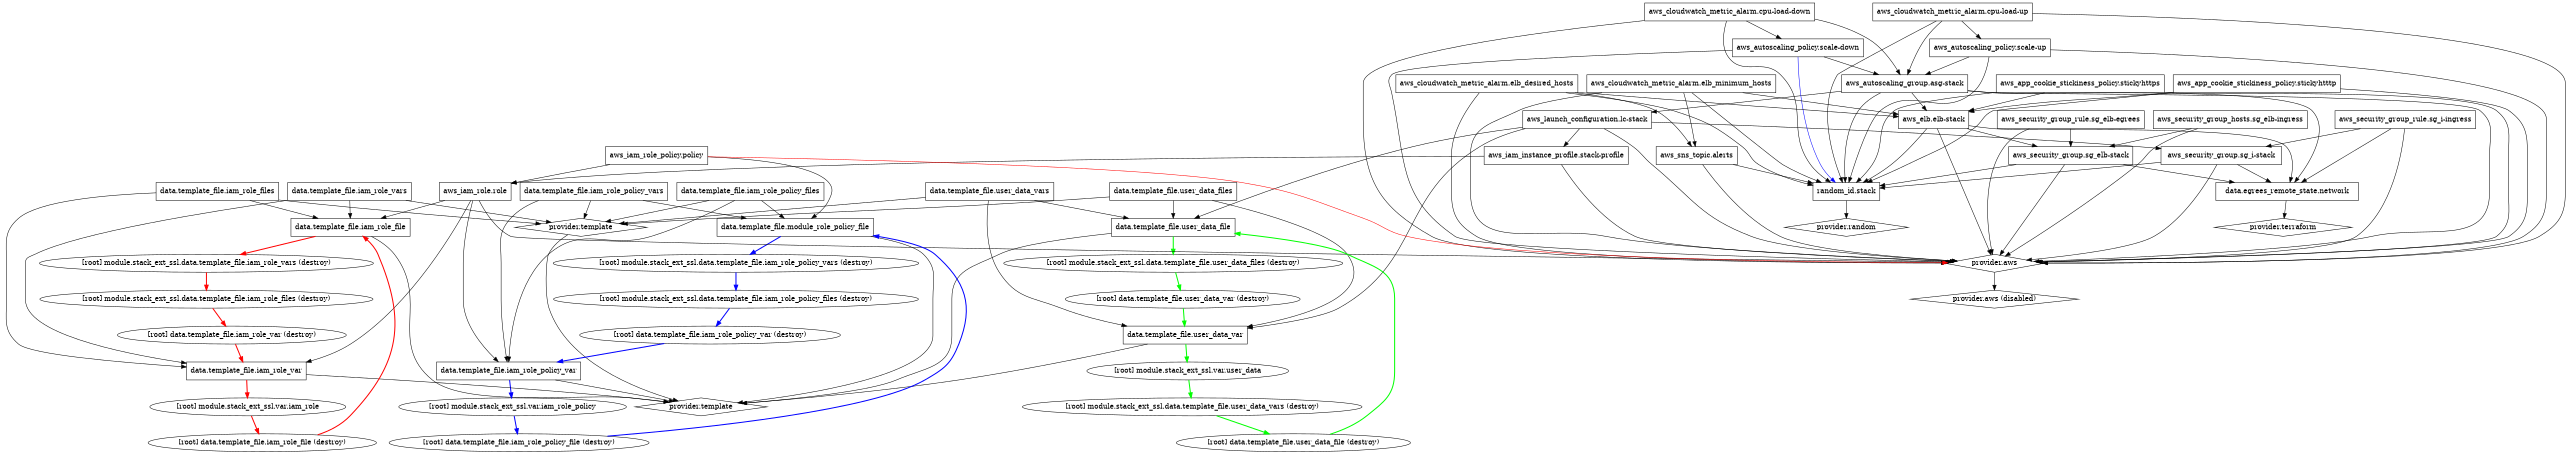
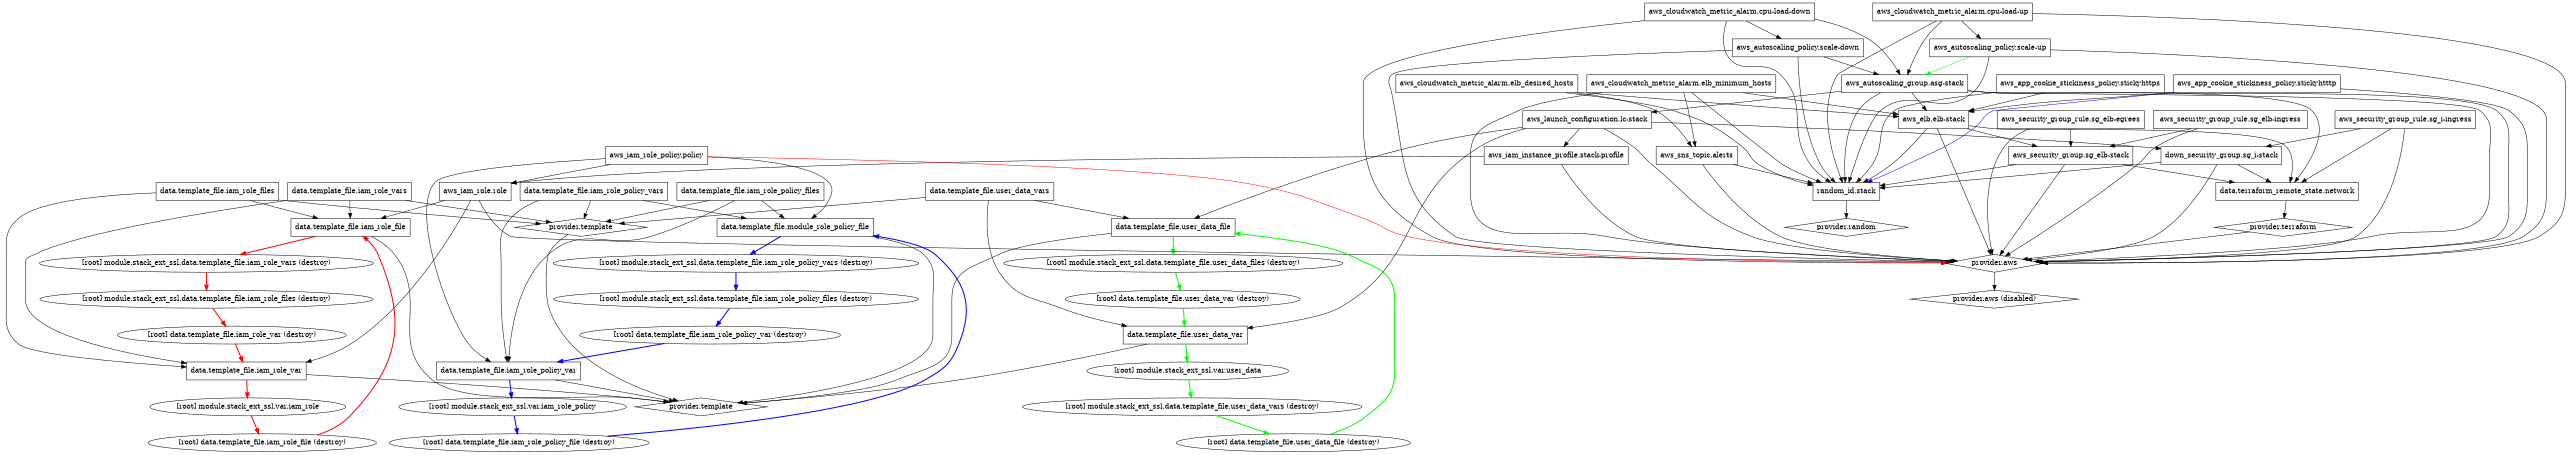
(1950, 65) -> (1950, 65)
(1989, 113) -> (1989, 113)
(2230, 120) -> (2230, 120)
(1805, 121) -> (1805, 121)
(2221, 156) -> (2221, 156)
(1173, 191) -> none
(2287, 191) -> (2287, 191)
(1474, 234) -> (2144, 245)
(463, 284) -> (430, 192)
